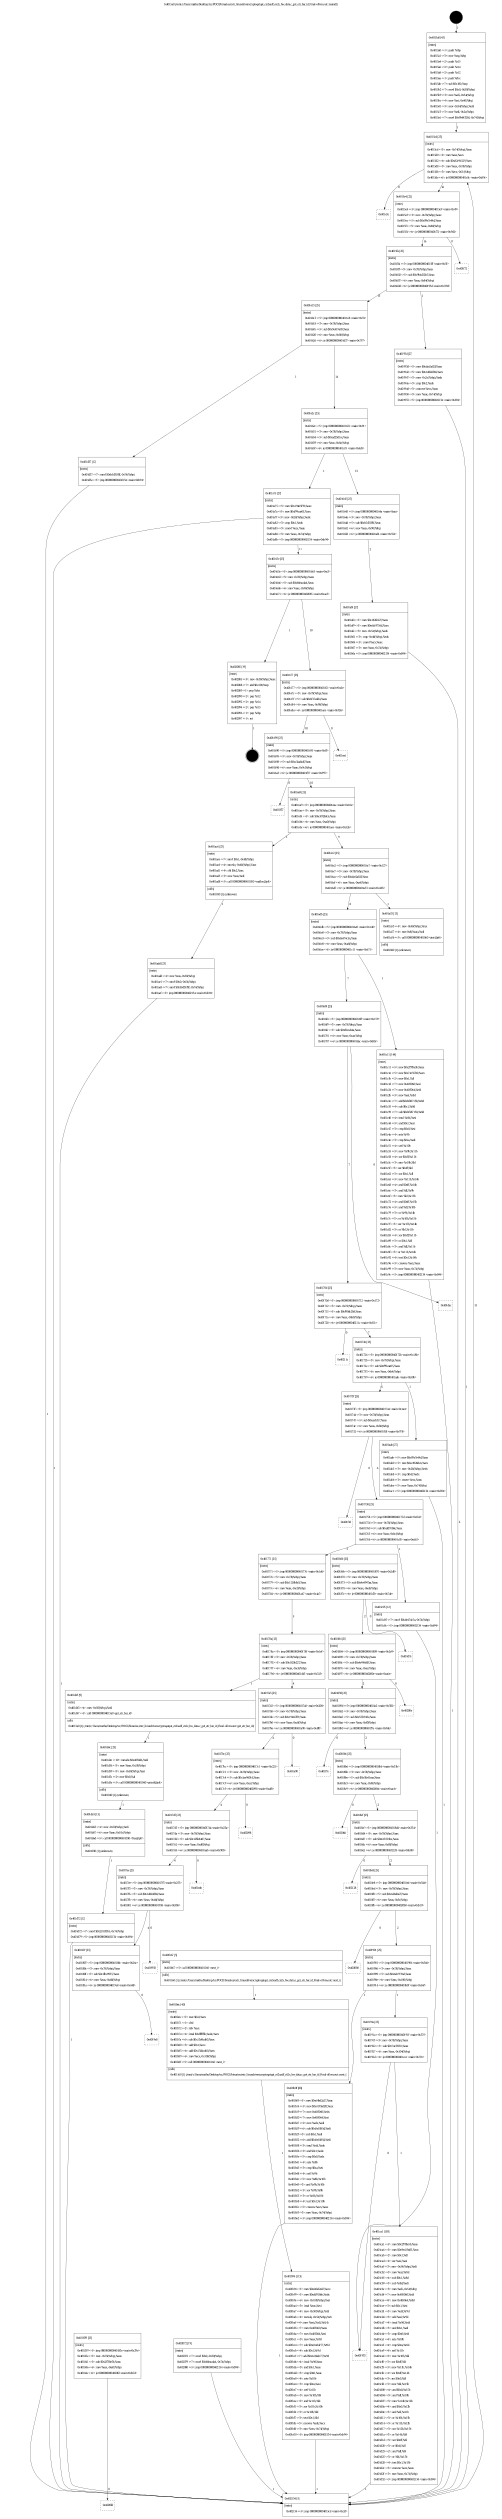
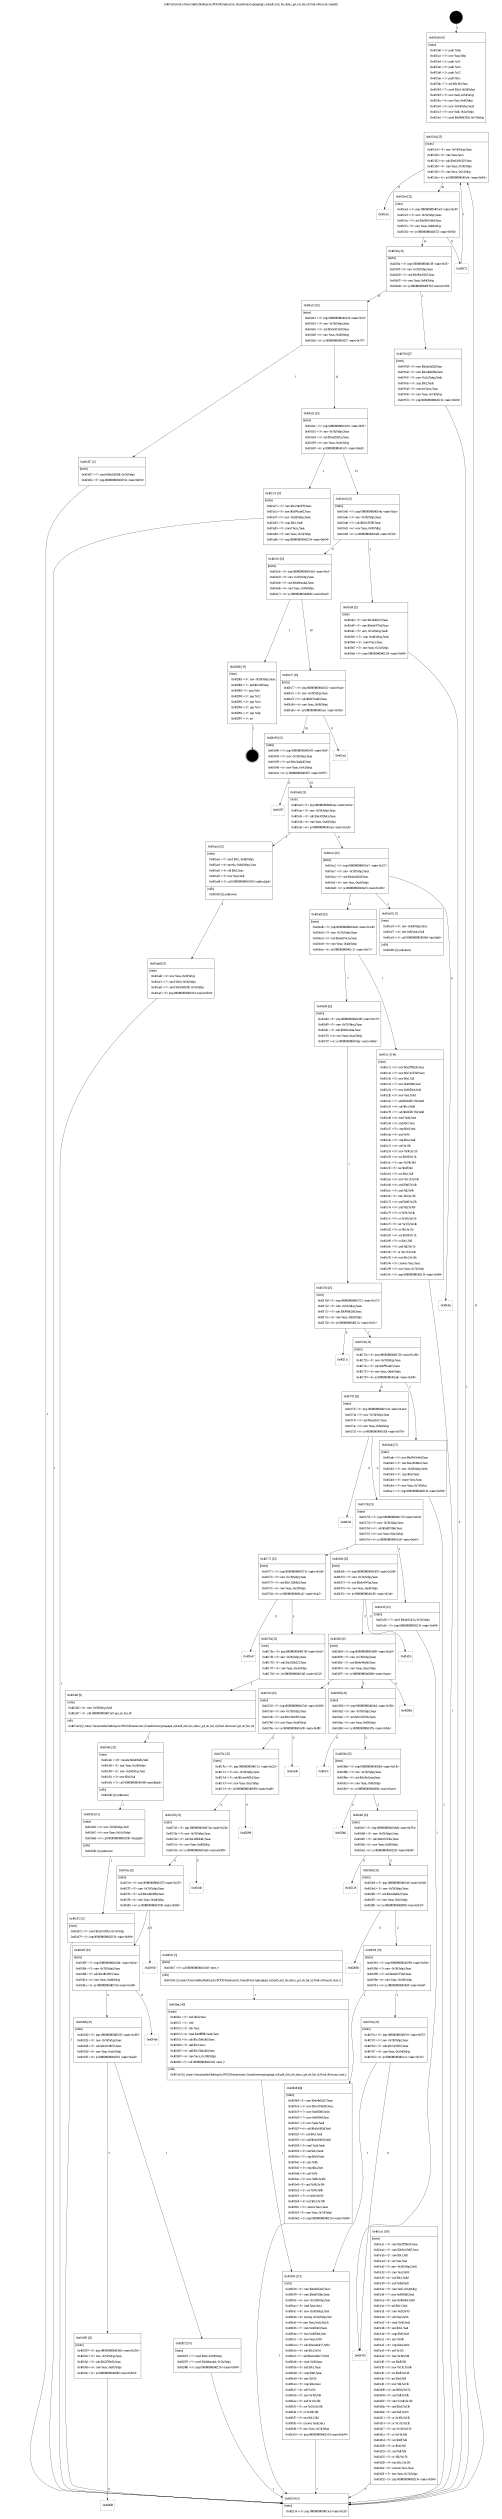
(456, 126) -> (462, 224)
(298, 549) -> (333, 546)
(353, 1199) -> (450, 1070)
none -> (249, 1657)
(292, 1683) -> (328, 1683)
none -> (107, 2040)
(397, 2144) -> (363, 2167)
